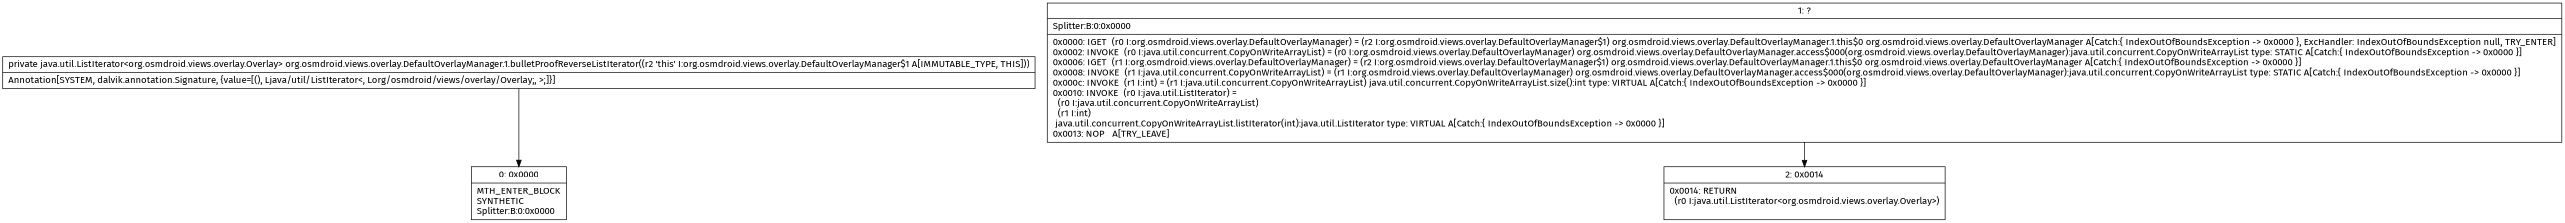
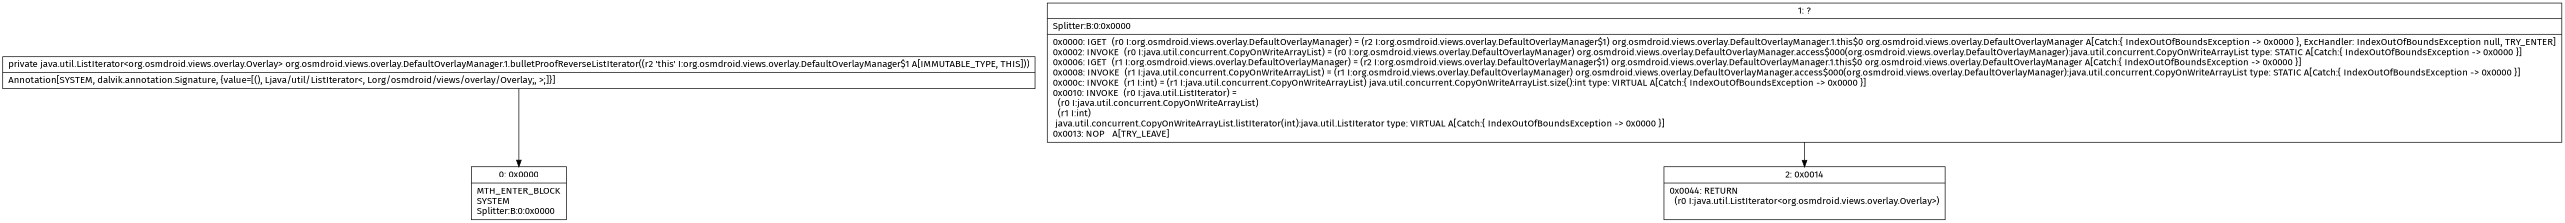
(1706, 191) -> (1706, 191)
(501, 201) -> (493, 201)
